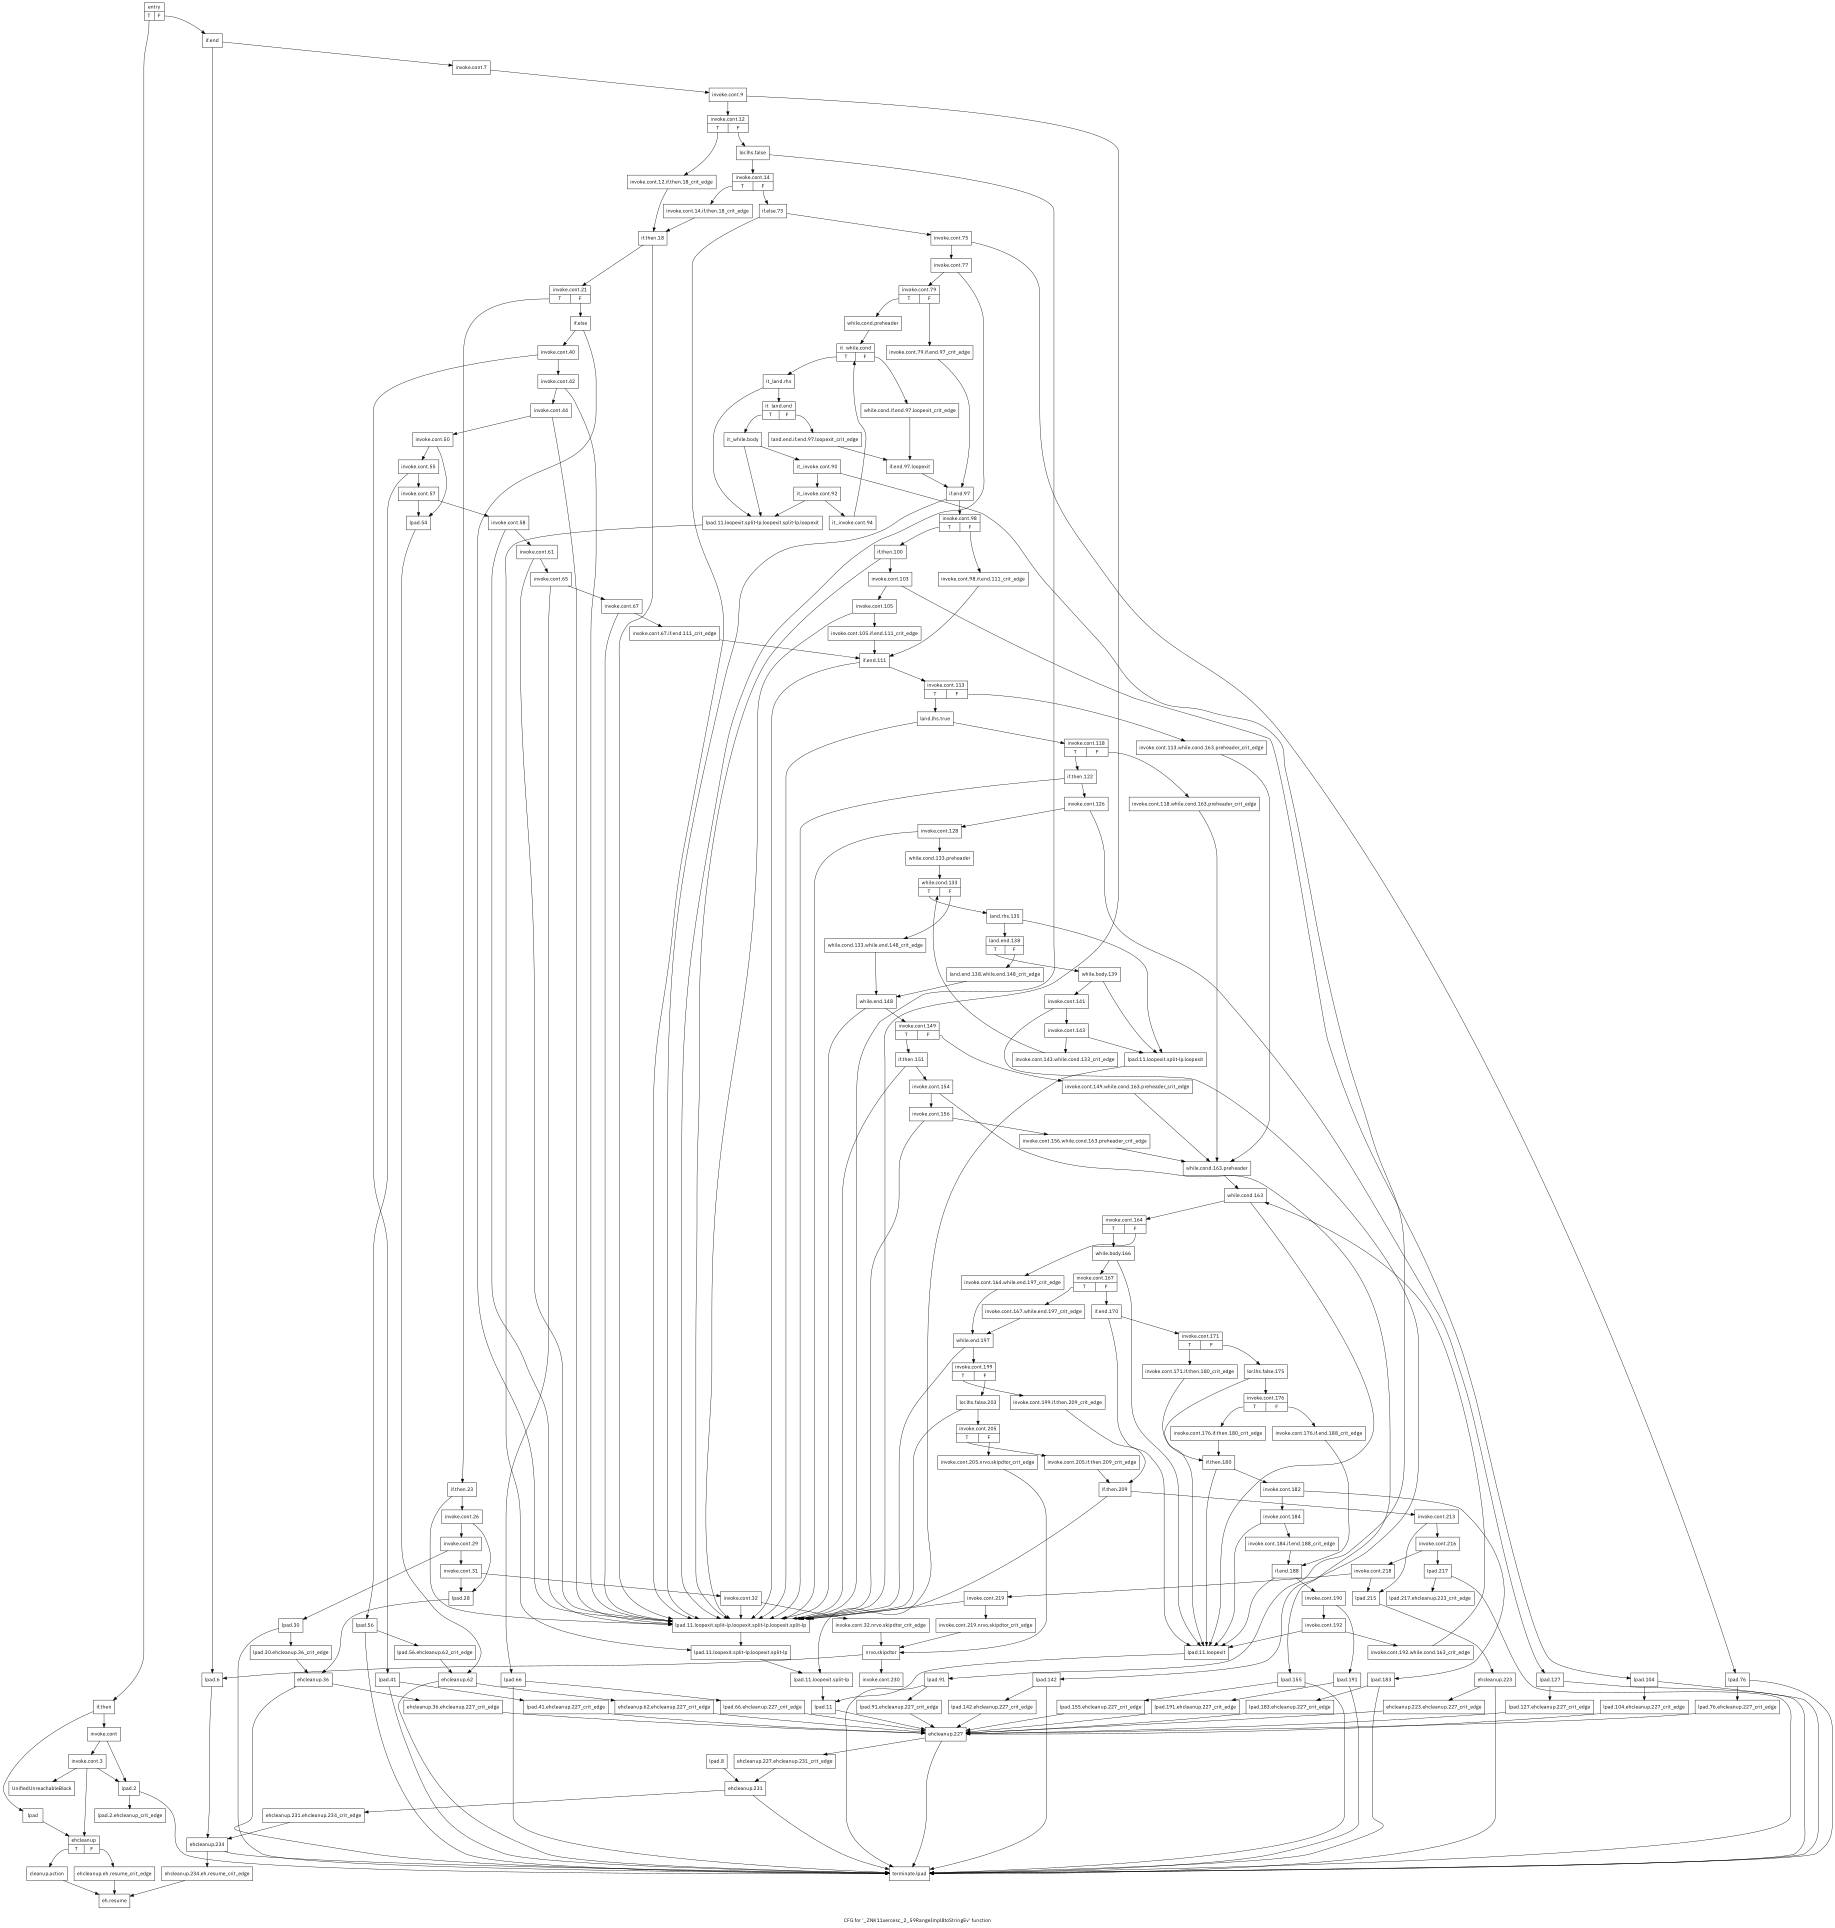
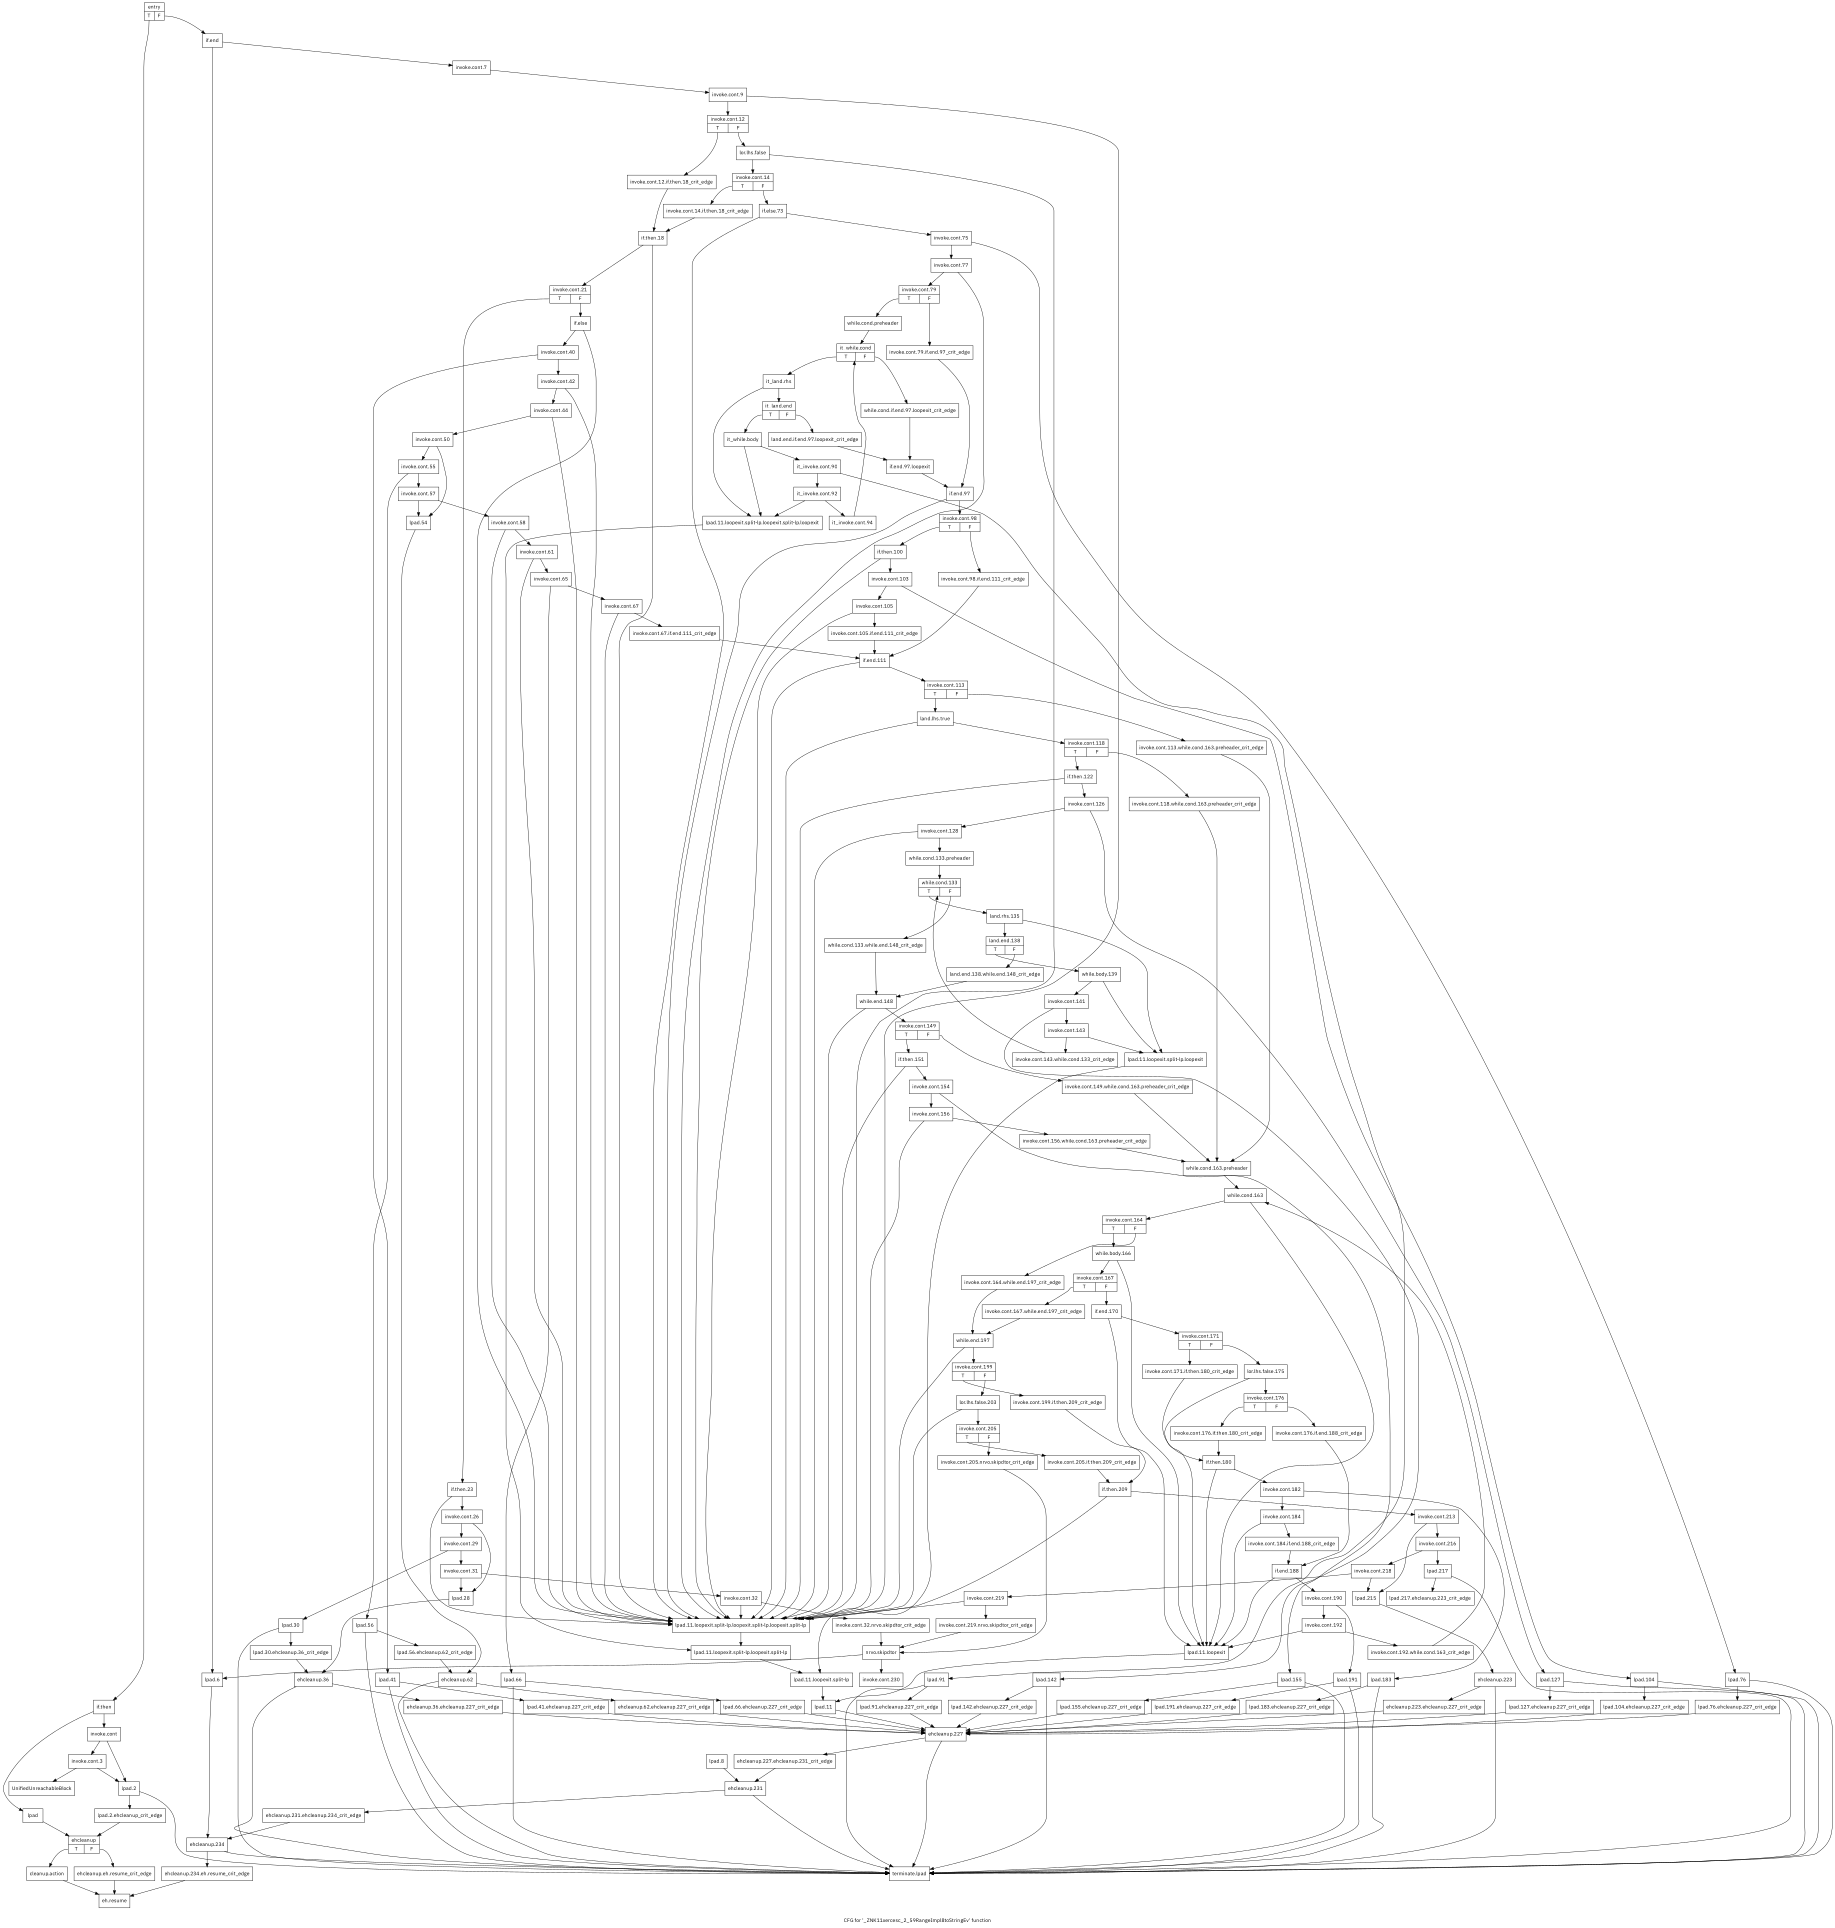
(86, 1800) -> (110, 1828)
